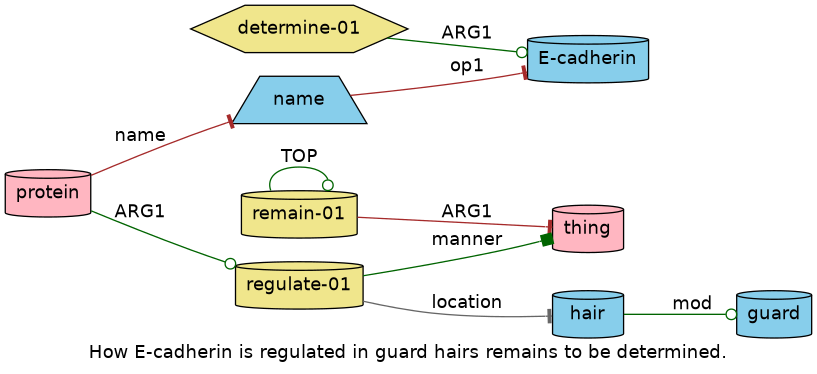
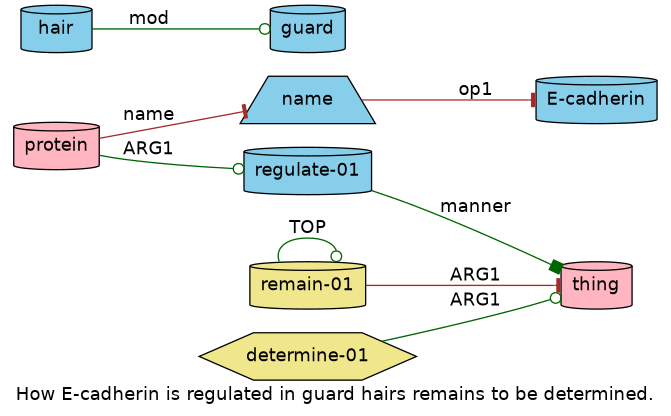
(452, 45) -> (467, 322)
(299, 285) -> (308, 171)
(454, 315) -> none
